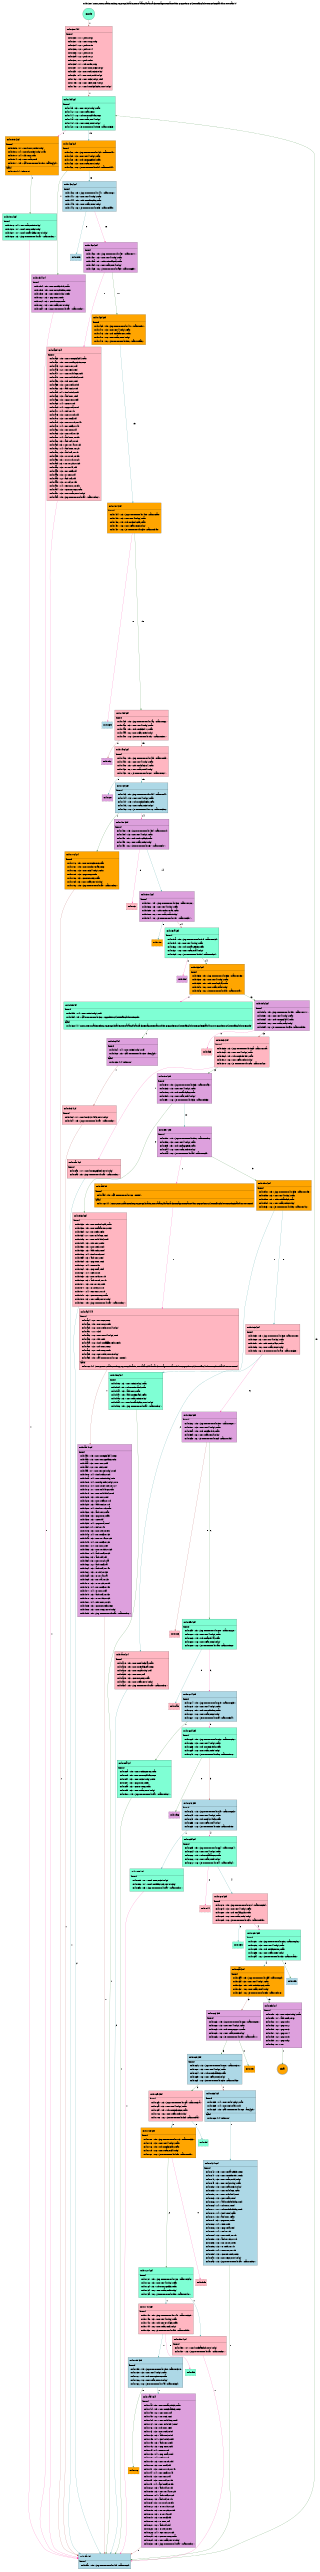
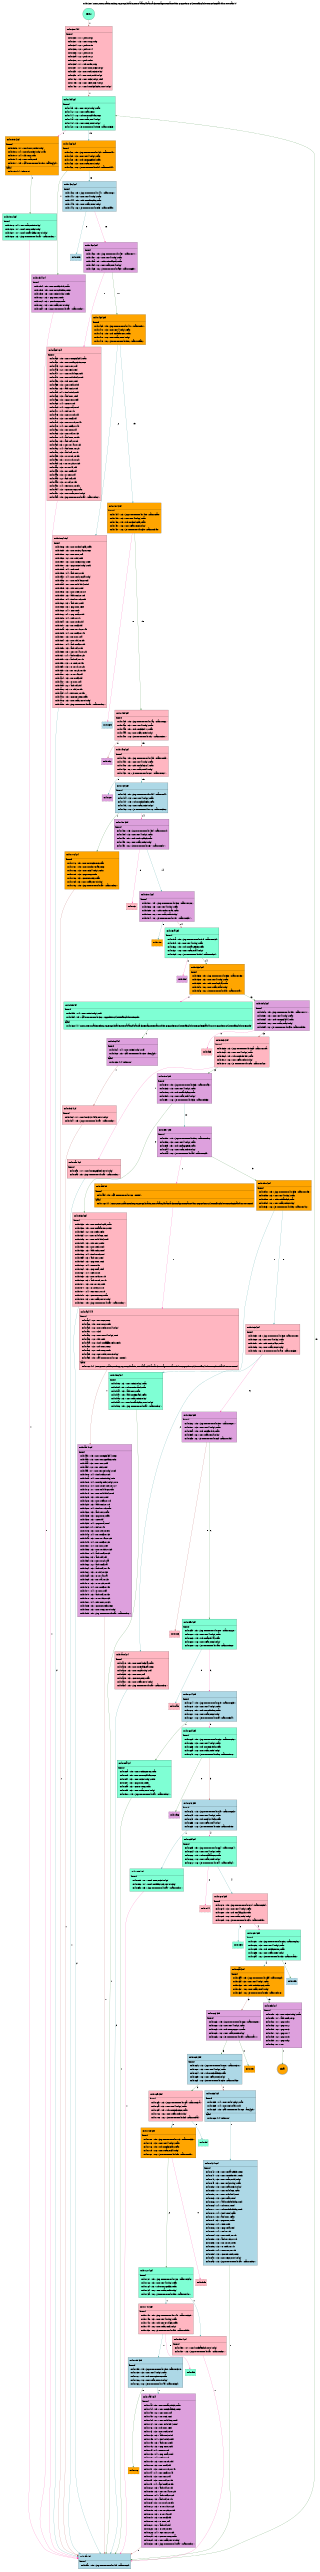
(89, 14) -> (89, 14)
none -> (80, 622)
